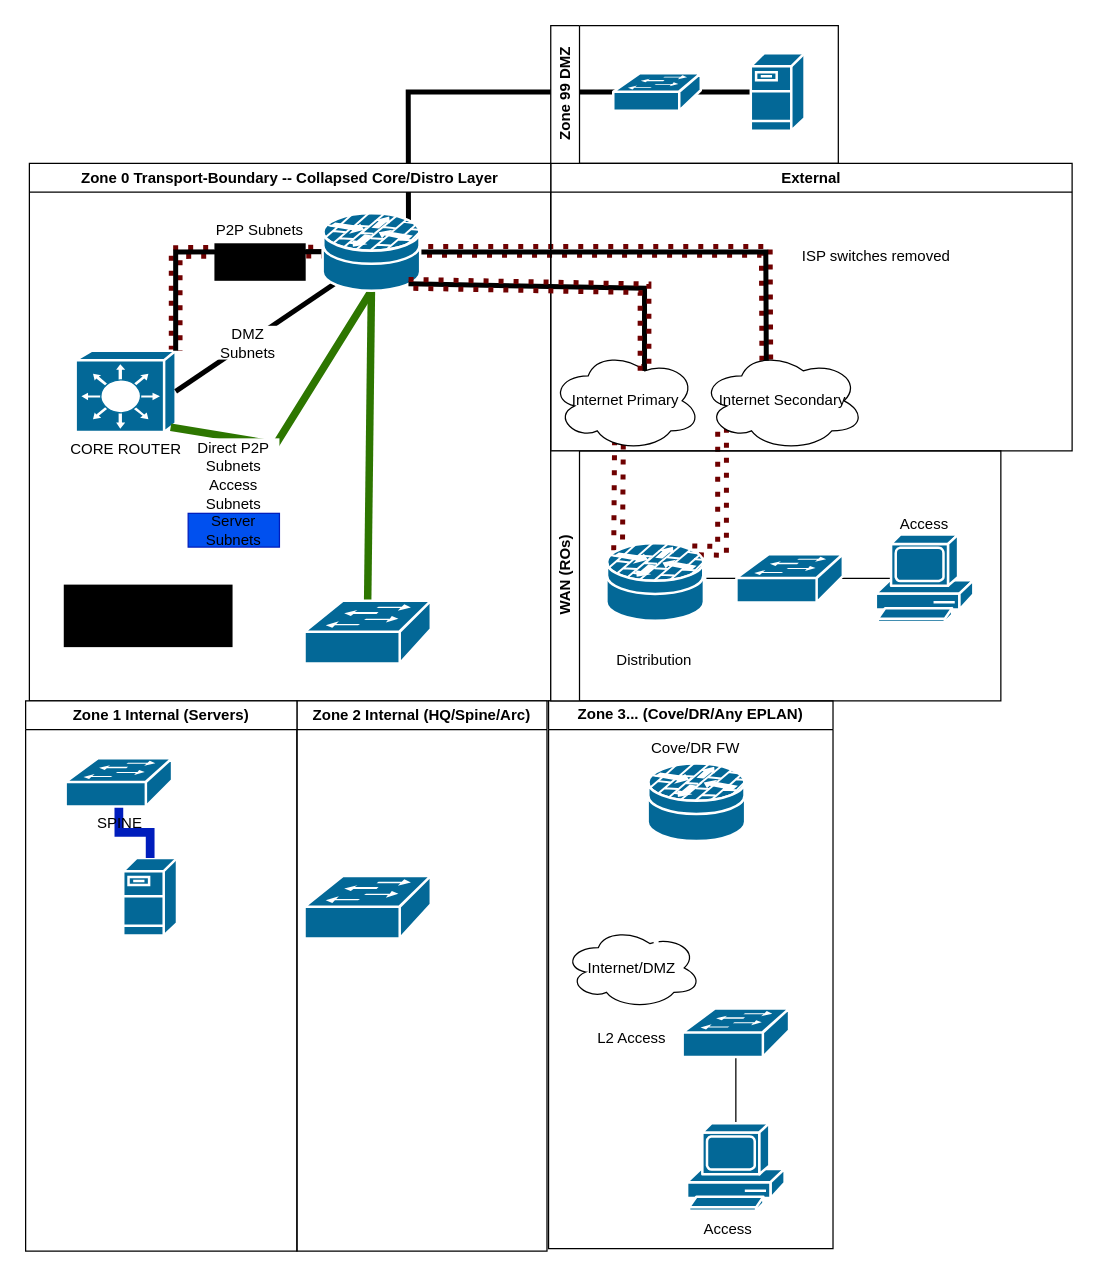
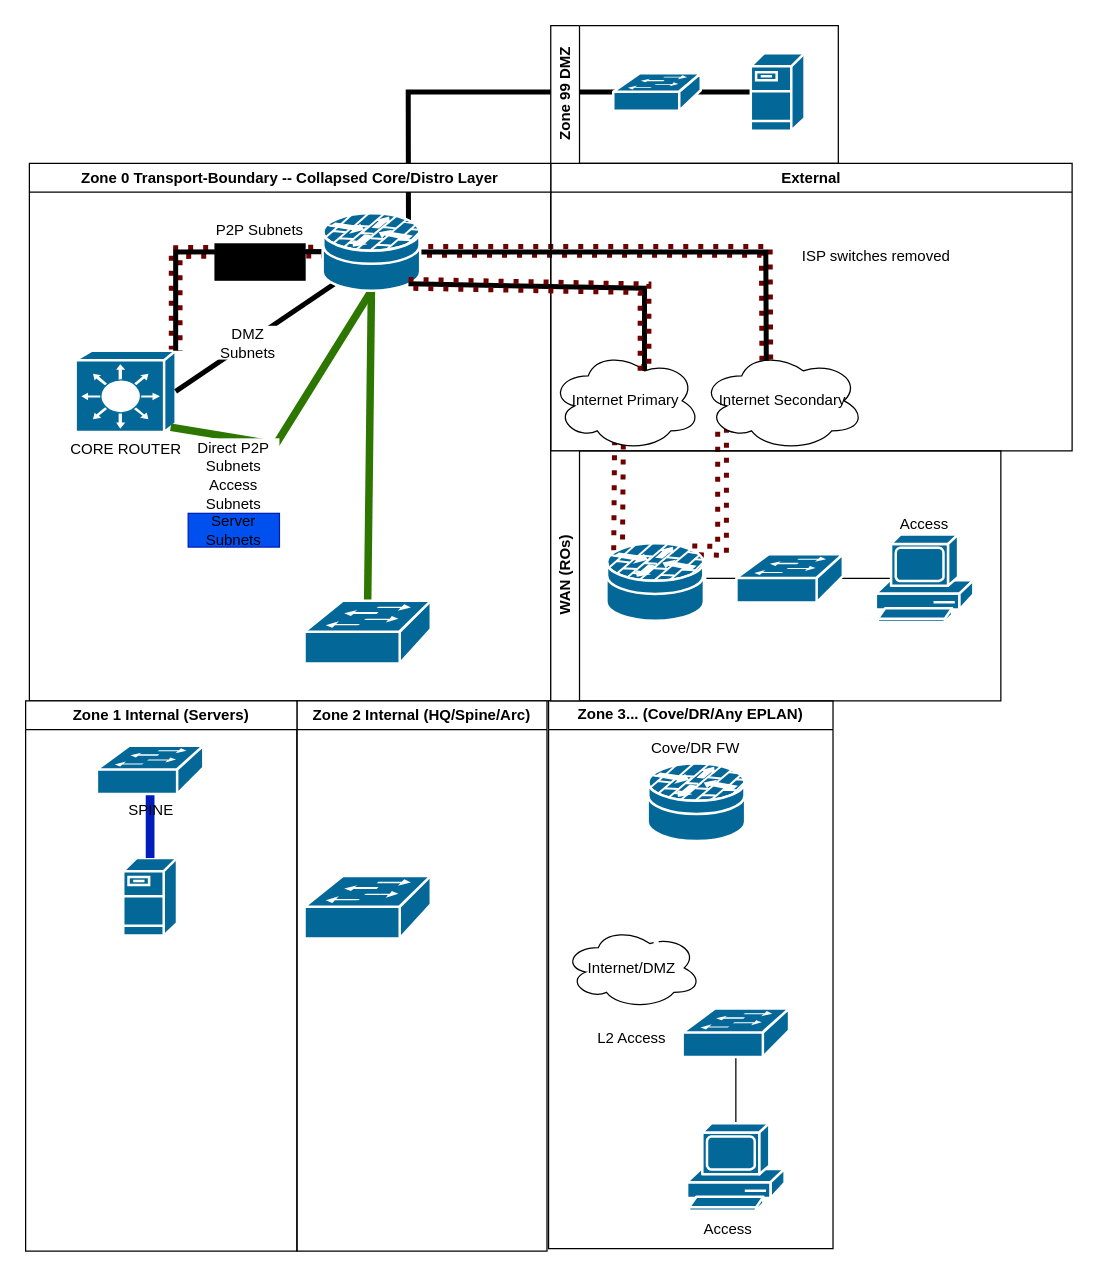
(148, 616) -> none
(654, 661) -> none
(119, 782) -> (150, 770)
